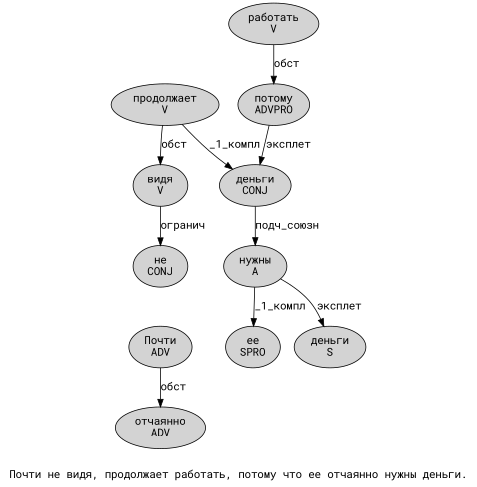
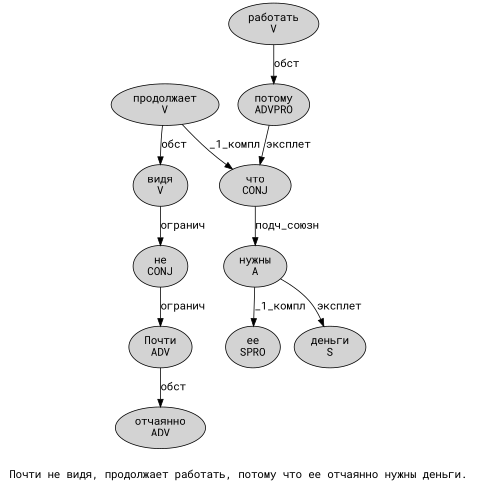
(255, 185) -> (255, 185)
none -> (160, 303)
